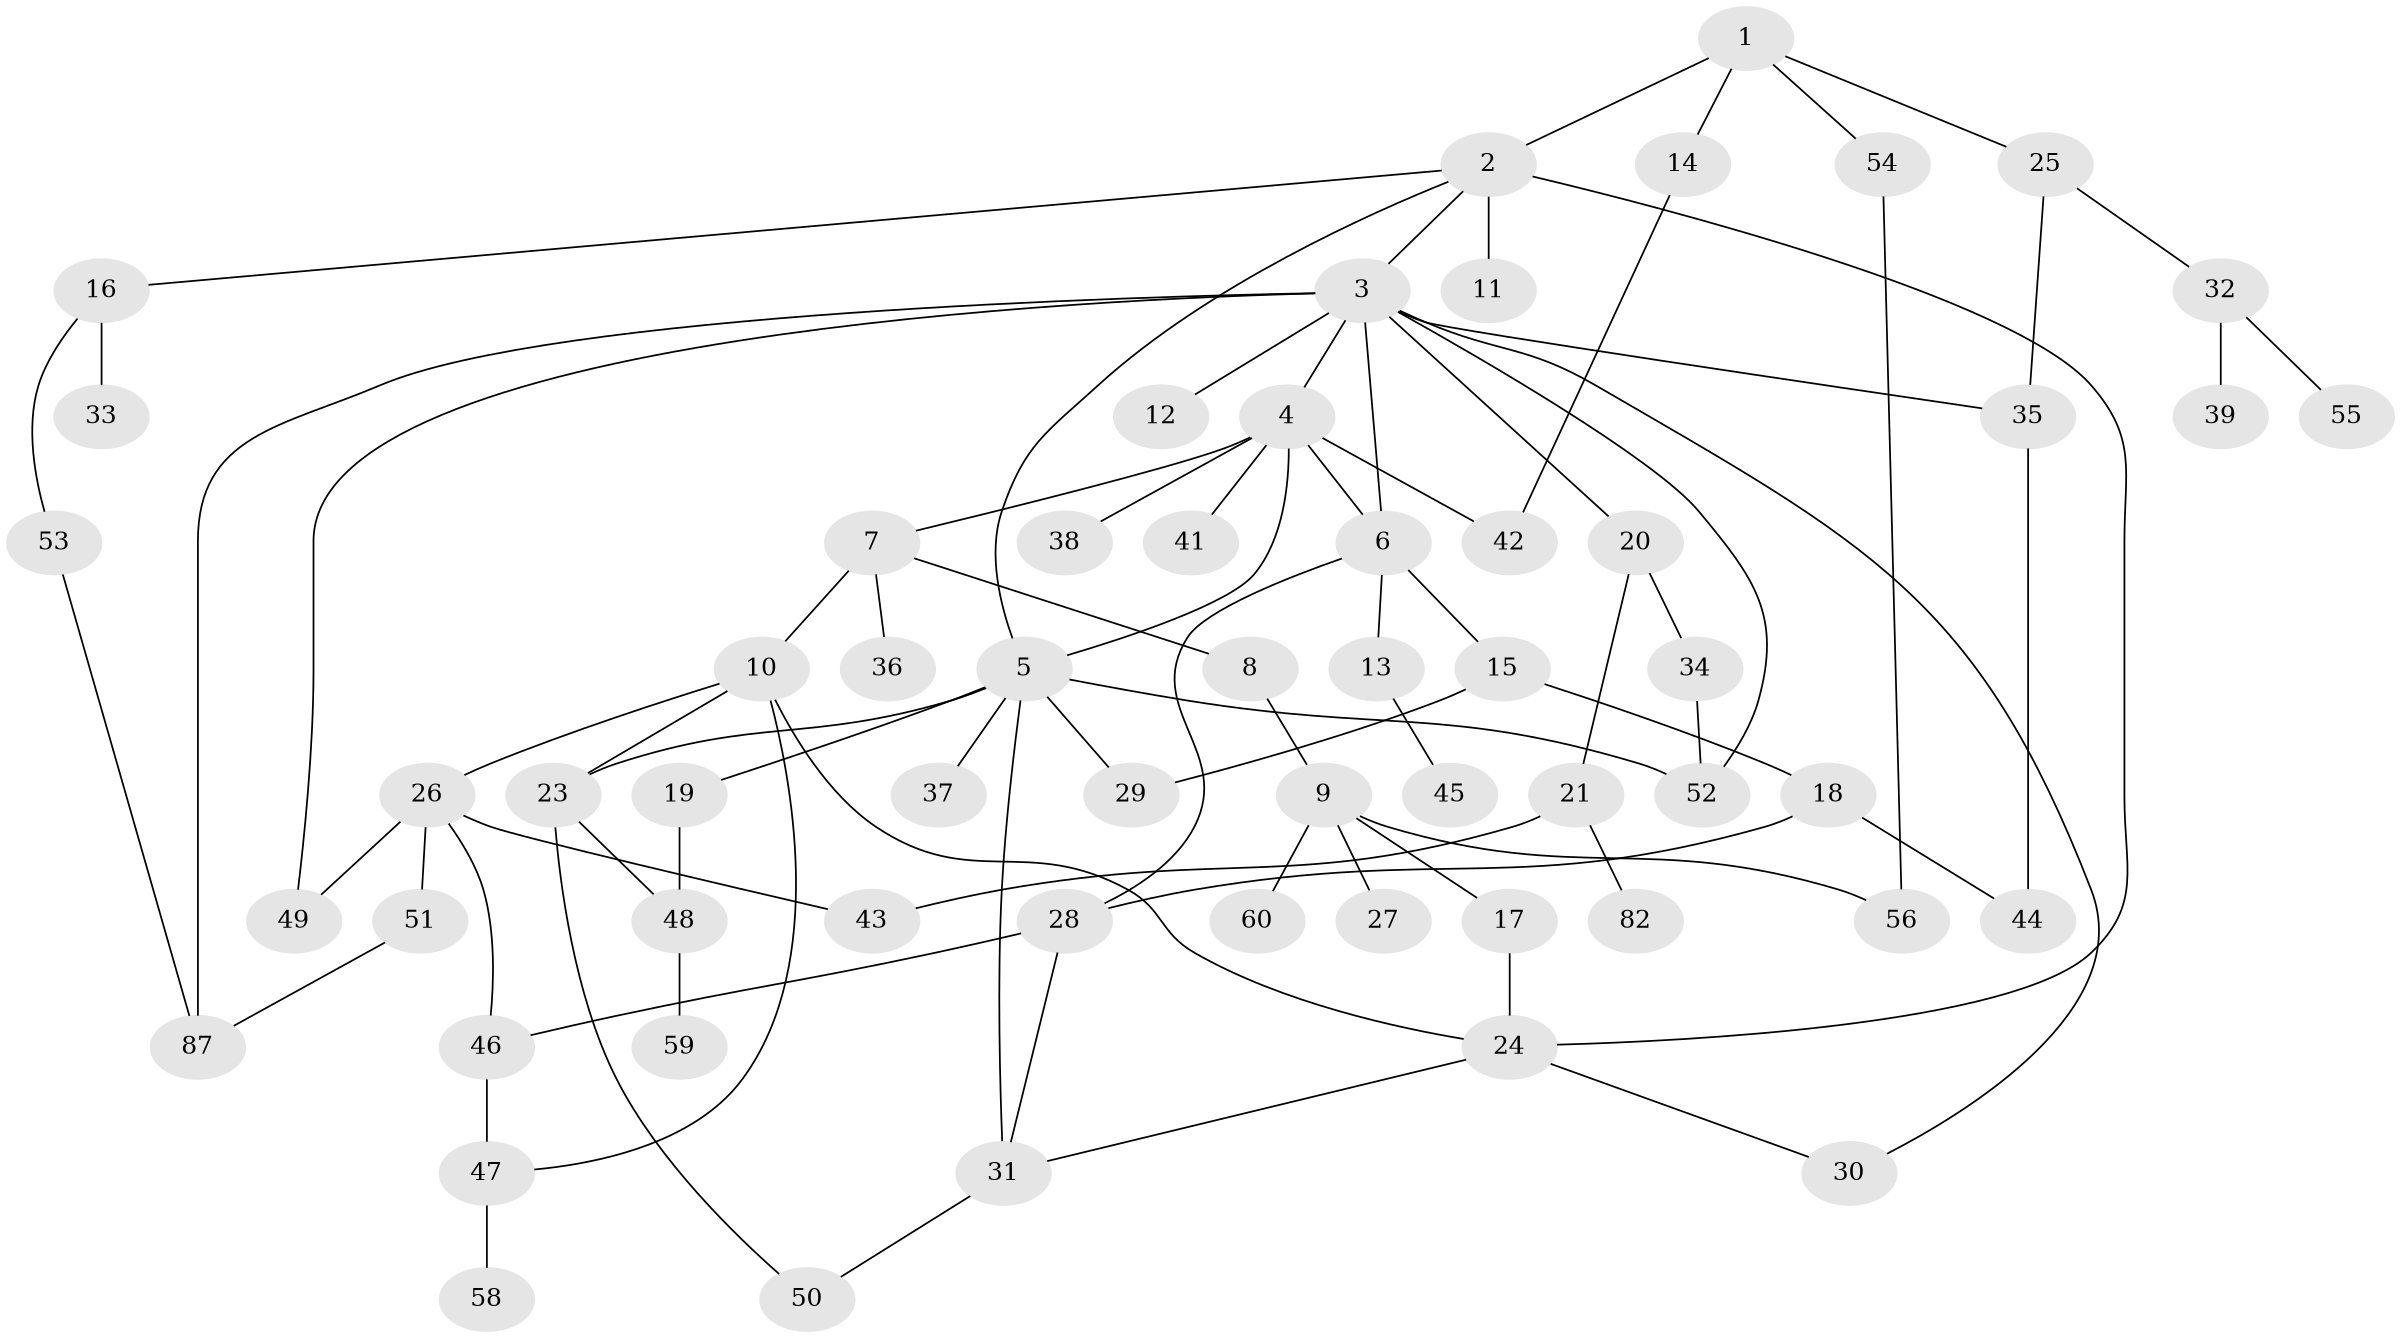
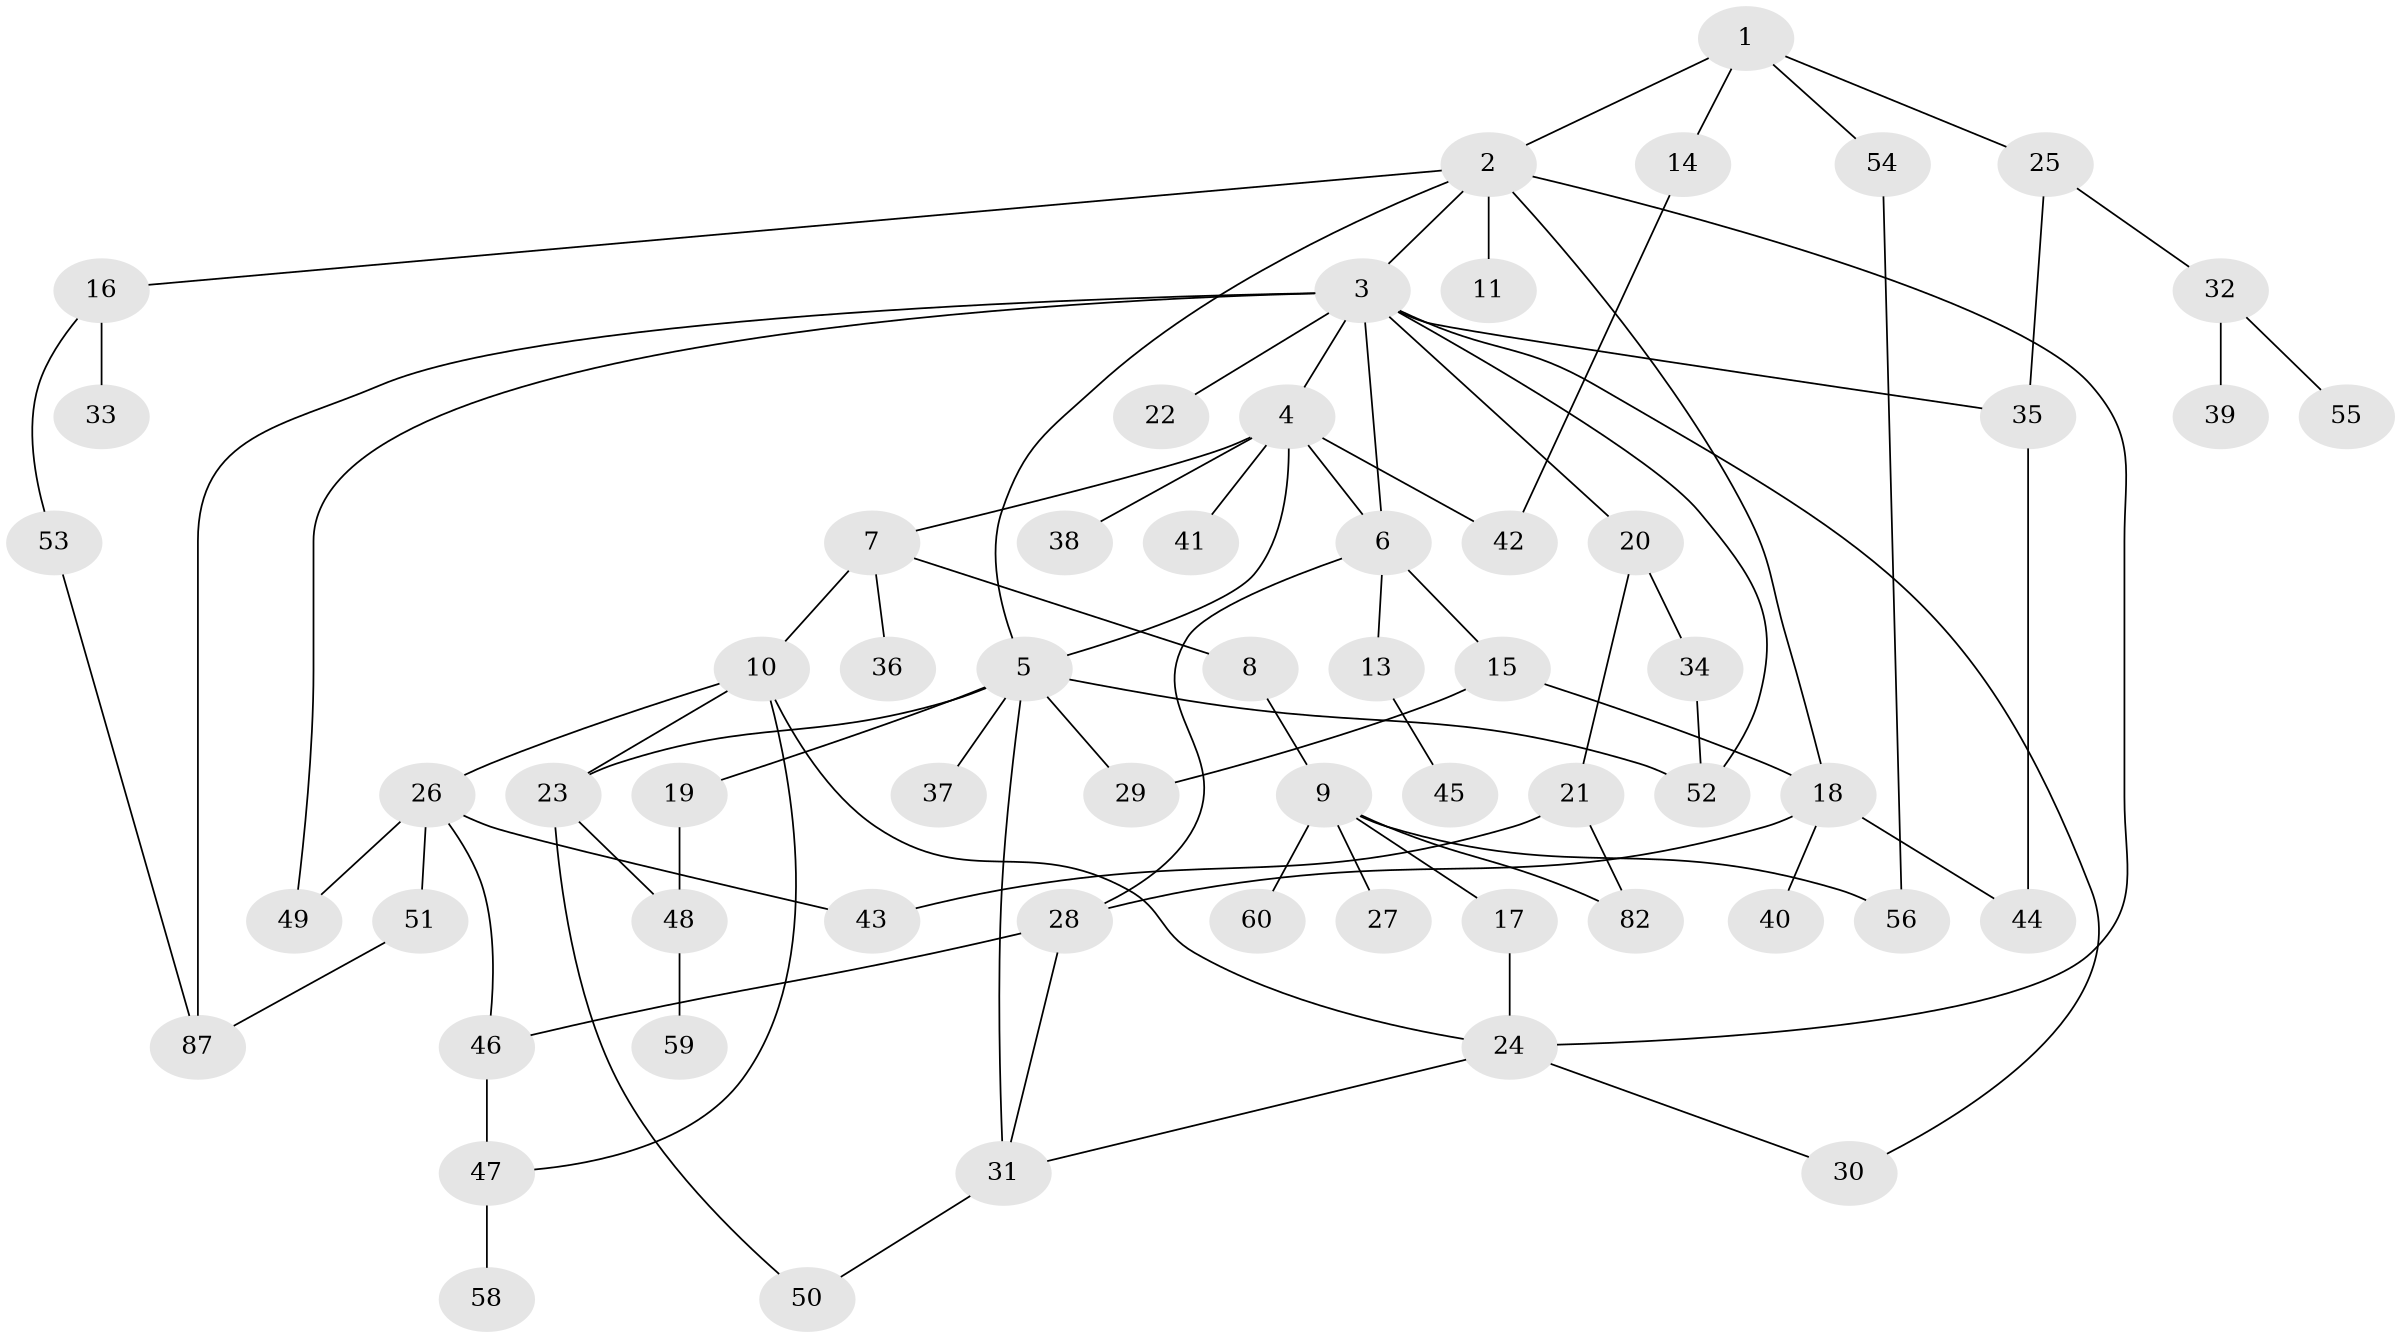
(1161, 417) -> (1161, 417)
none -> (1696, 426)
none -> (1540, 877)
none -> (1776, 921)
